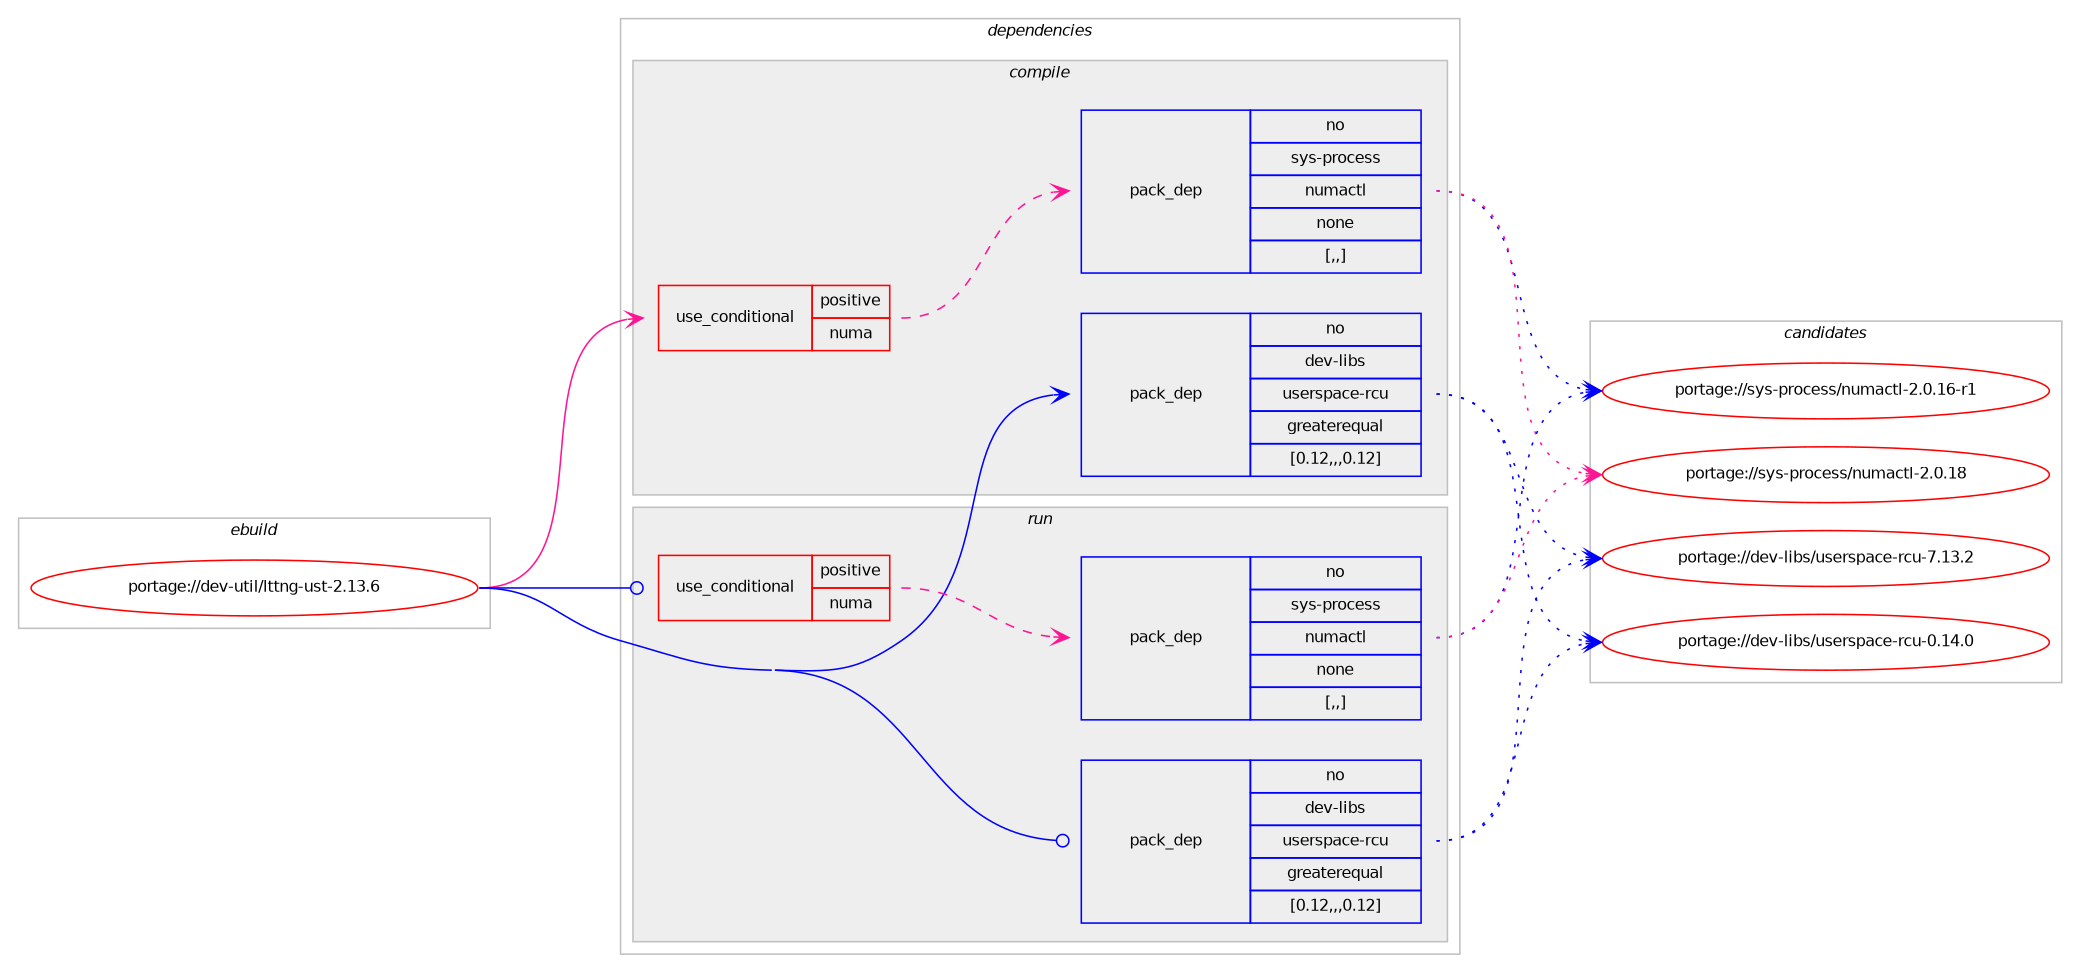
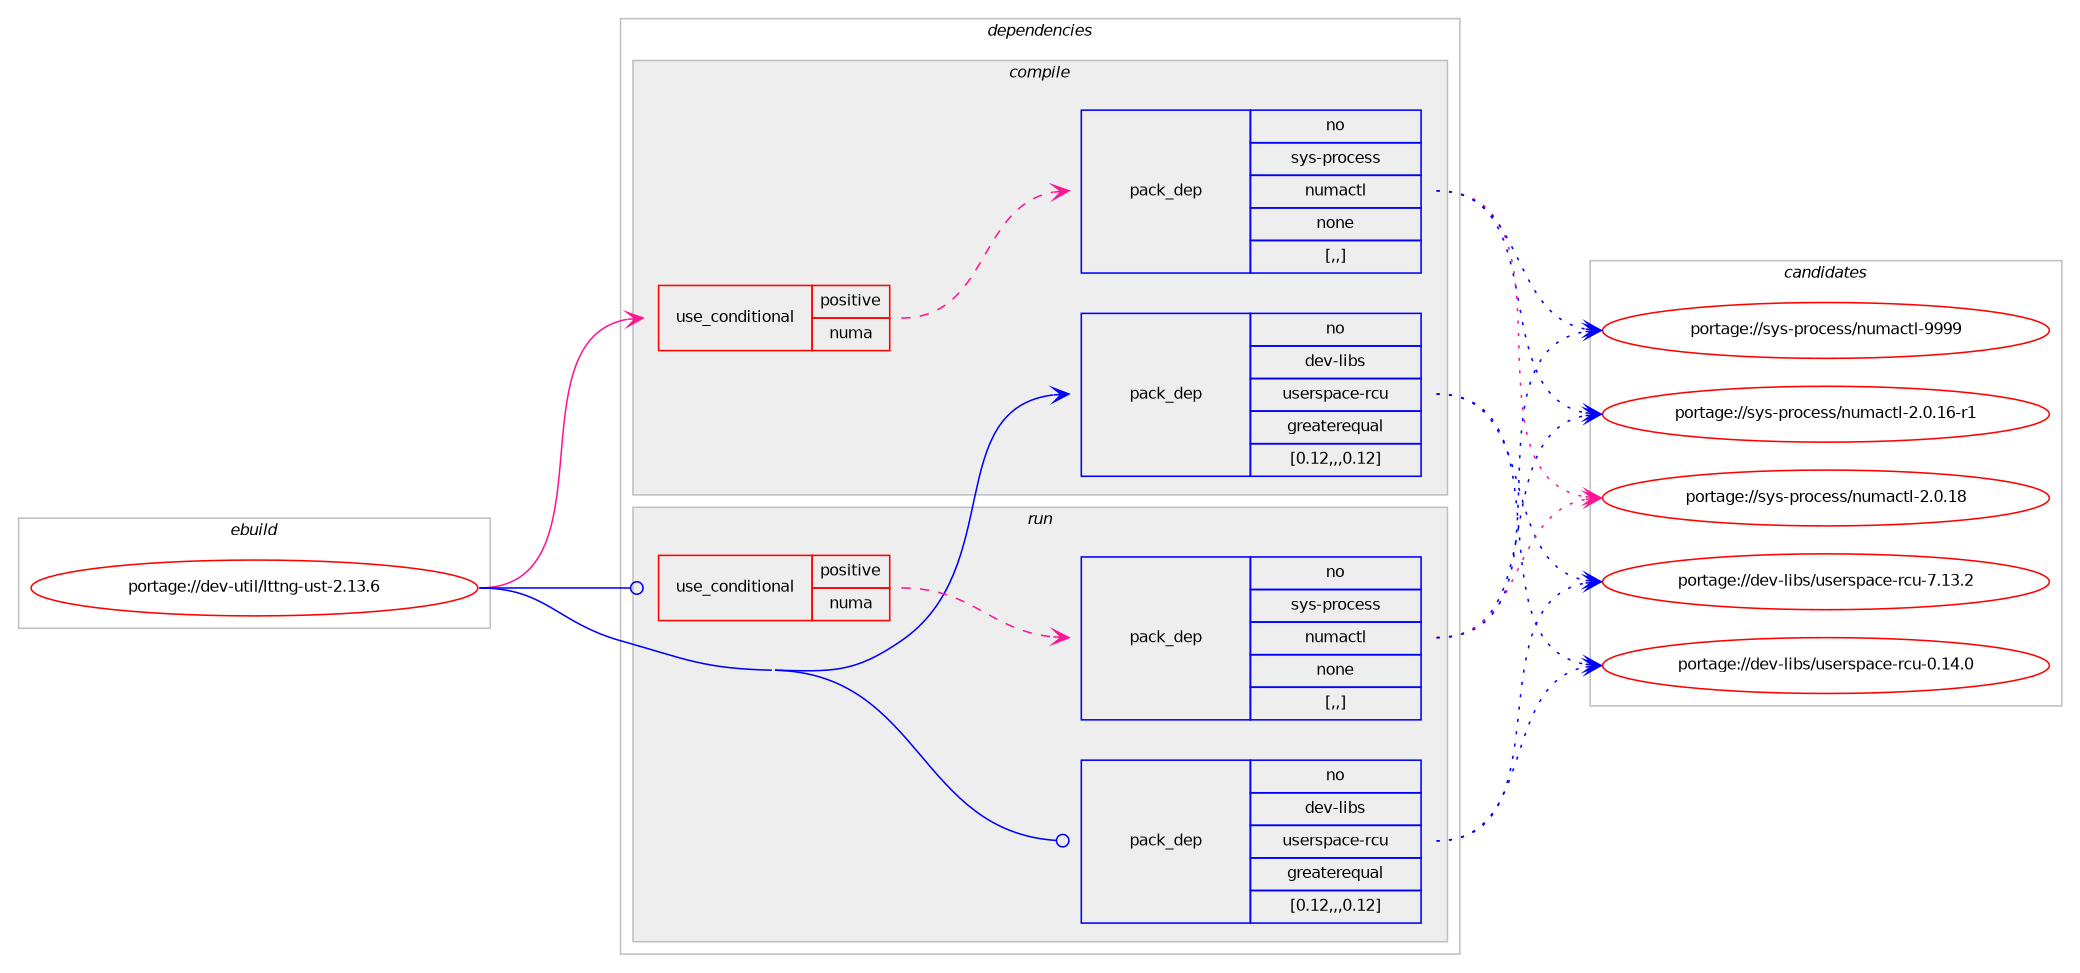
none -> (1826, 330)
